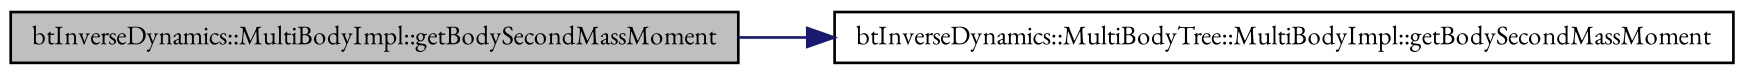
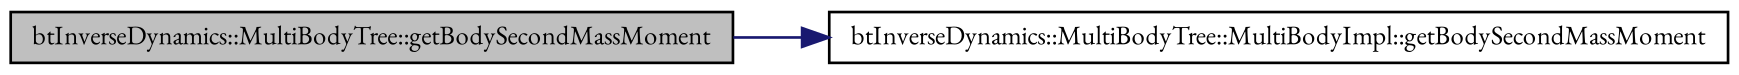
(374, 37) -> (372, 37)
